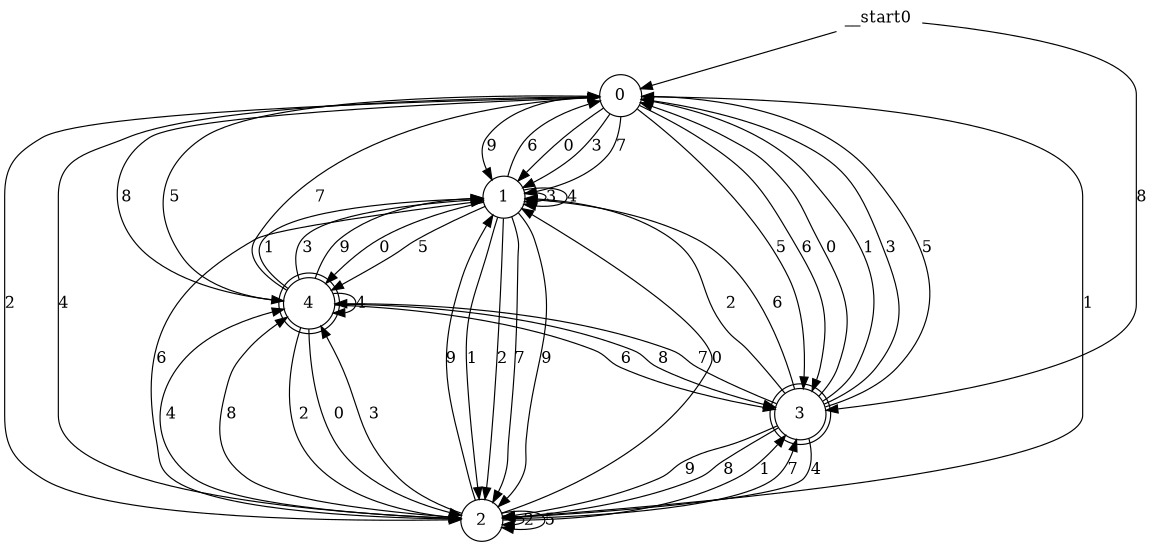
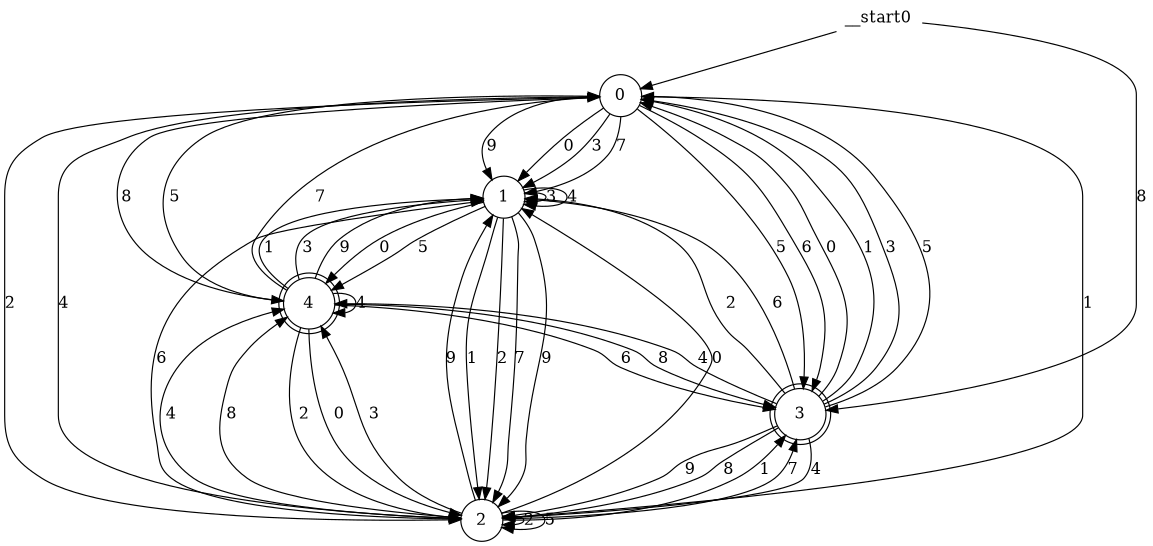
(538, 129) -> none
(704, 359) -> (704, 359)
